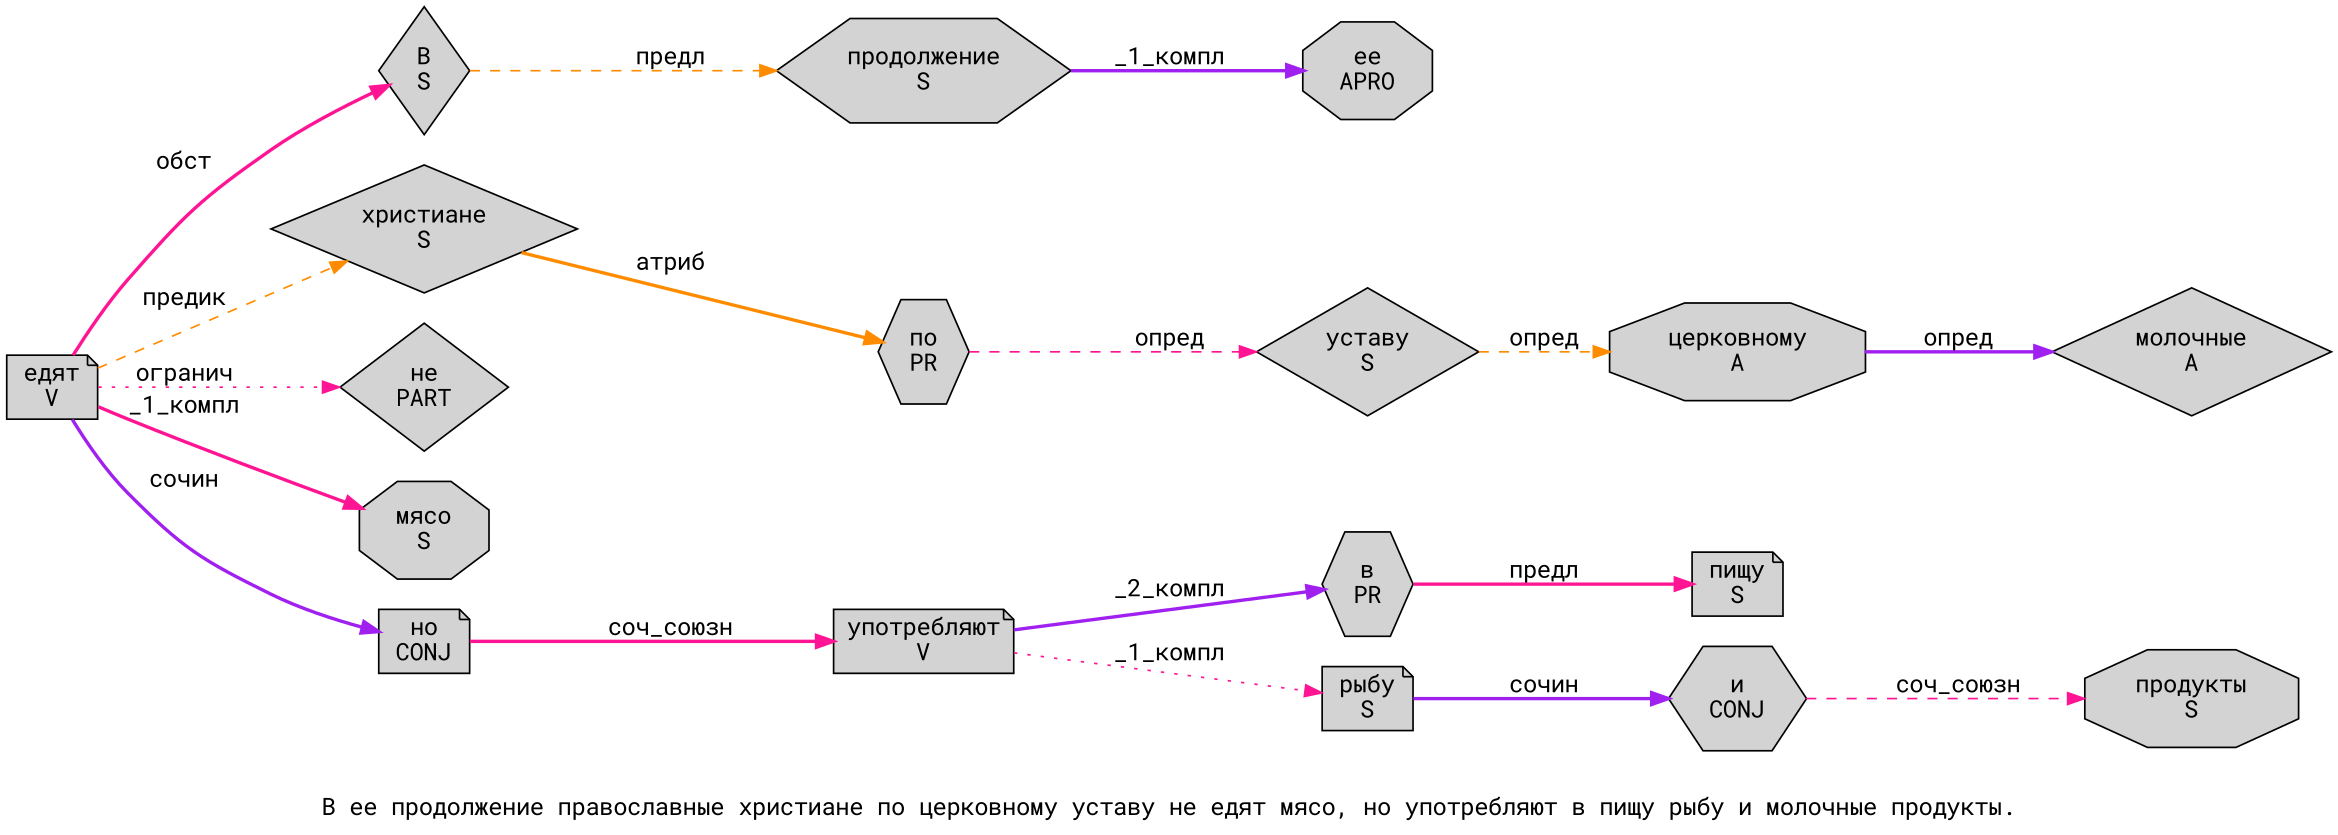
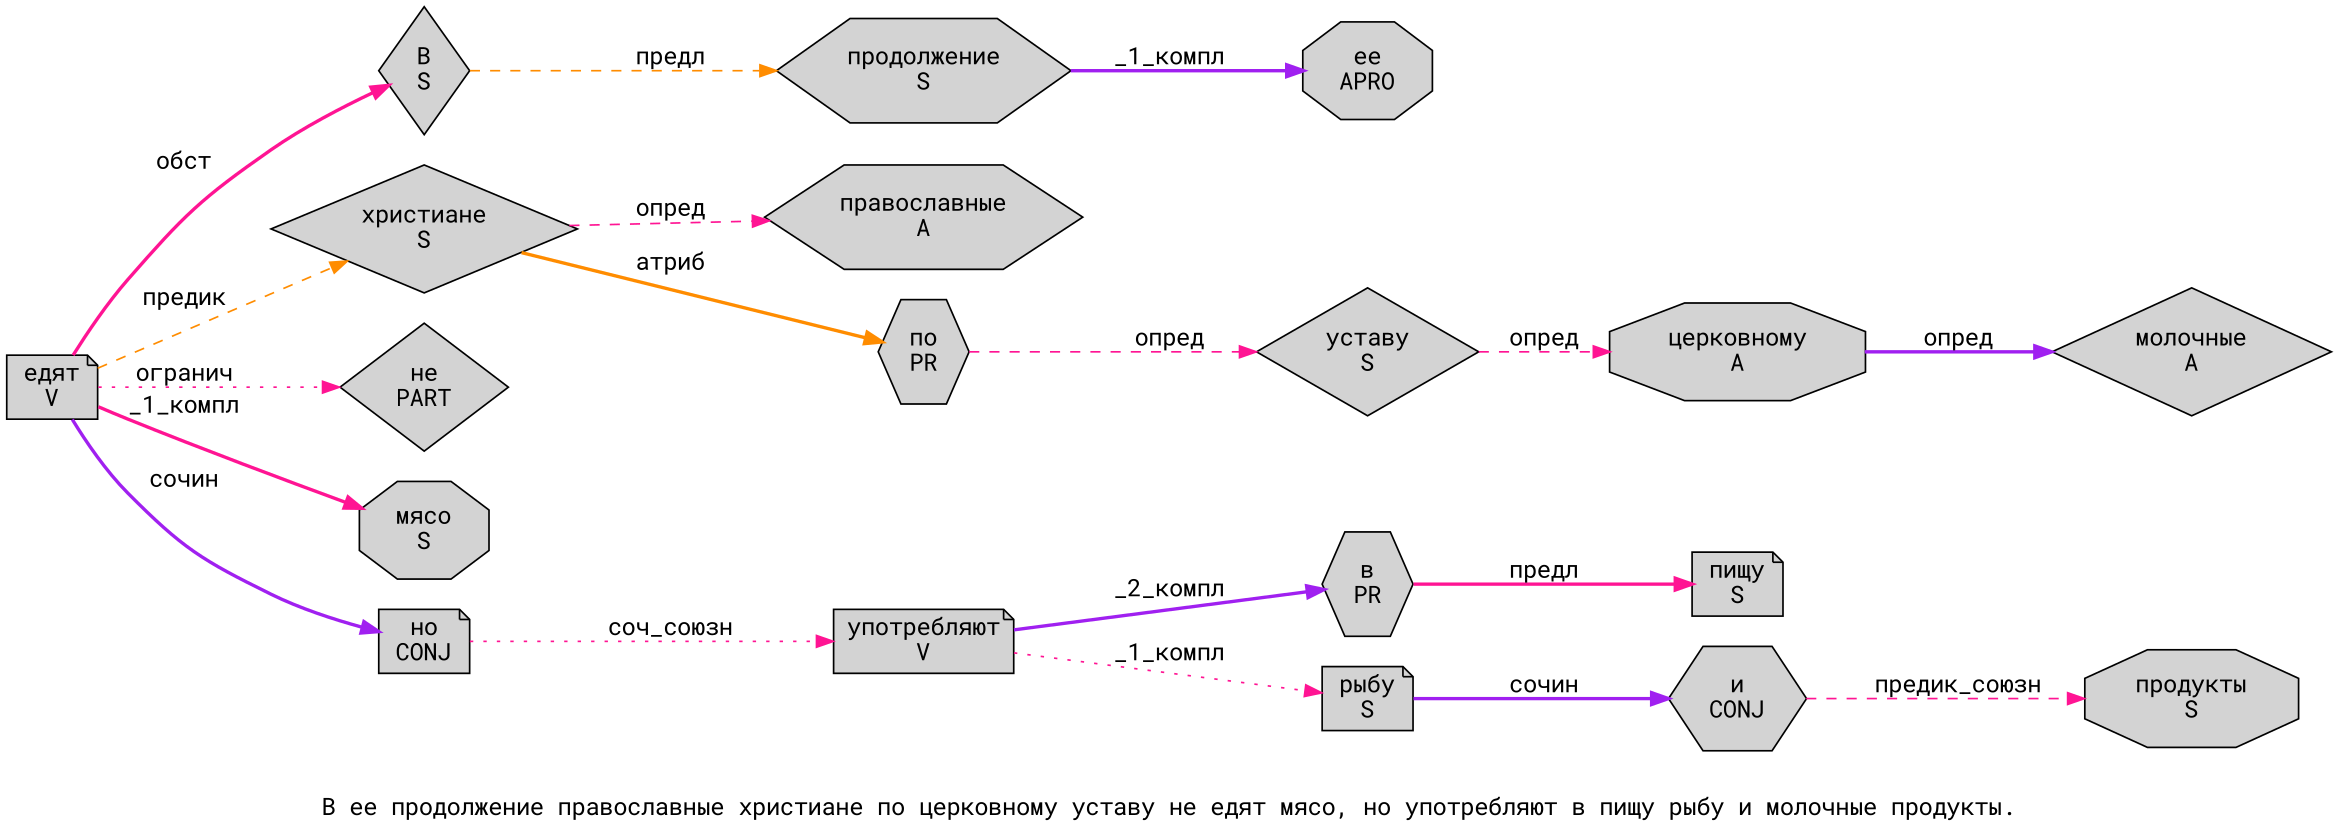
none -> (924, 217)
(1536, 352) -> (1536, 352)
(643, 641) -> (643, 641)
(1959, 686) -> (1959, 686)
